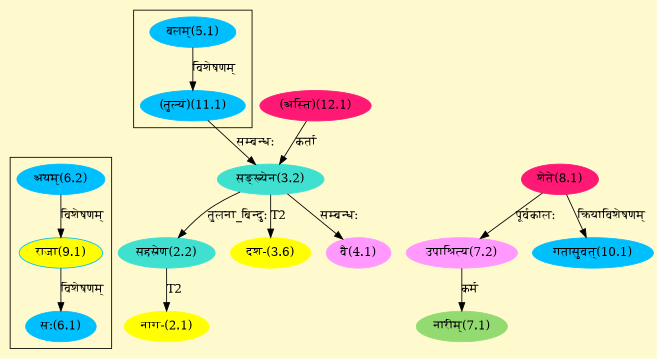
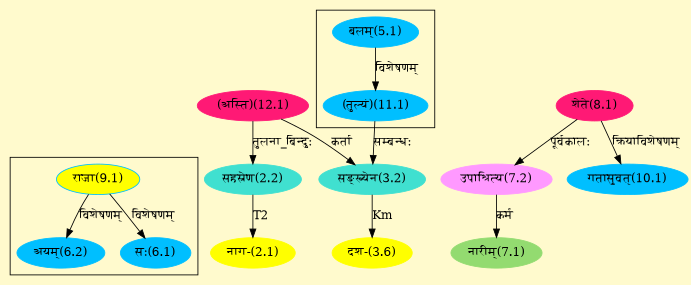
(210, 209) -> (253, 138)
(61, 212) -> (79, 212)
(279, 216) -> (383, 216)
(359, 253) -> none
